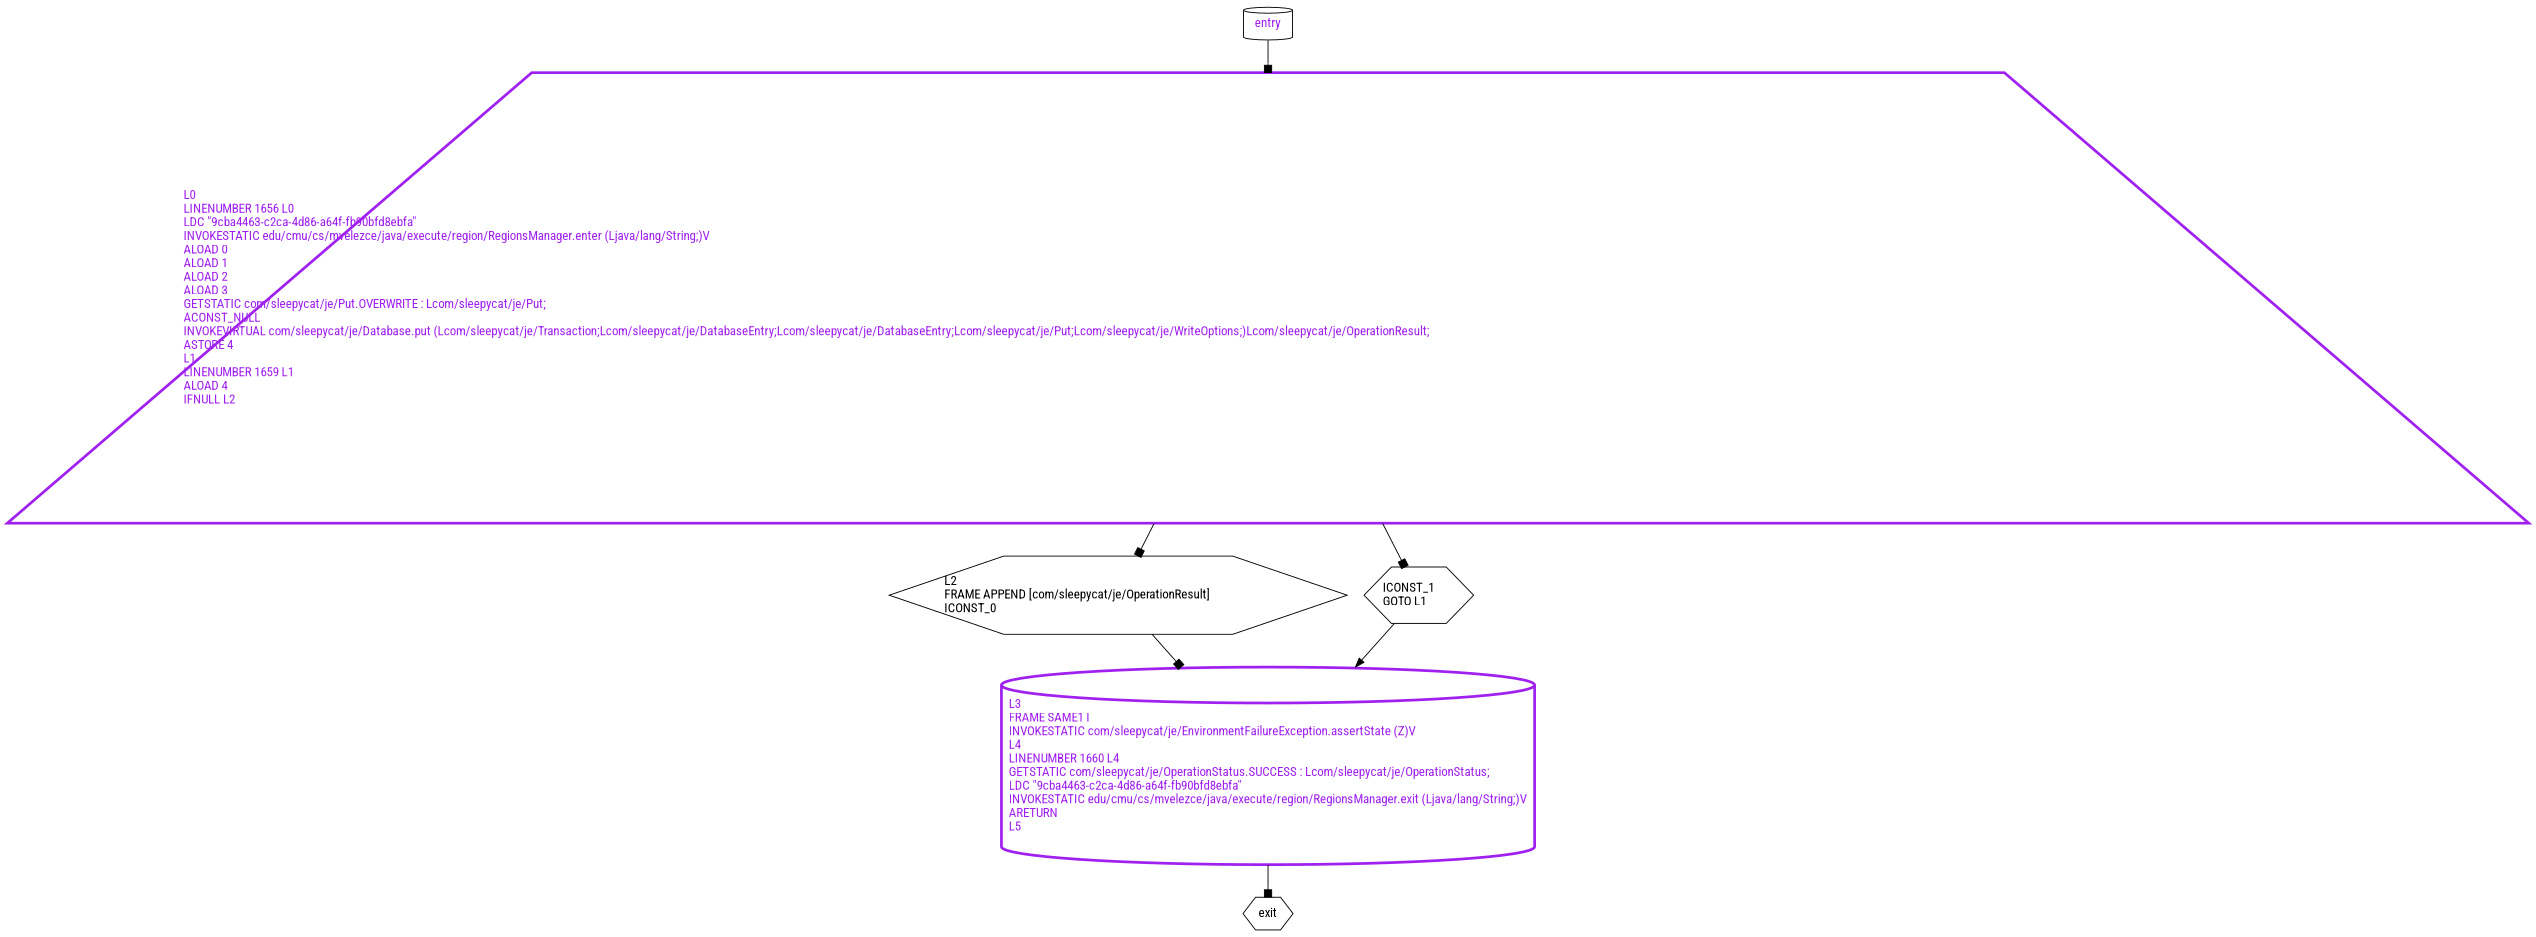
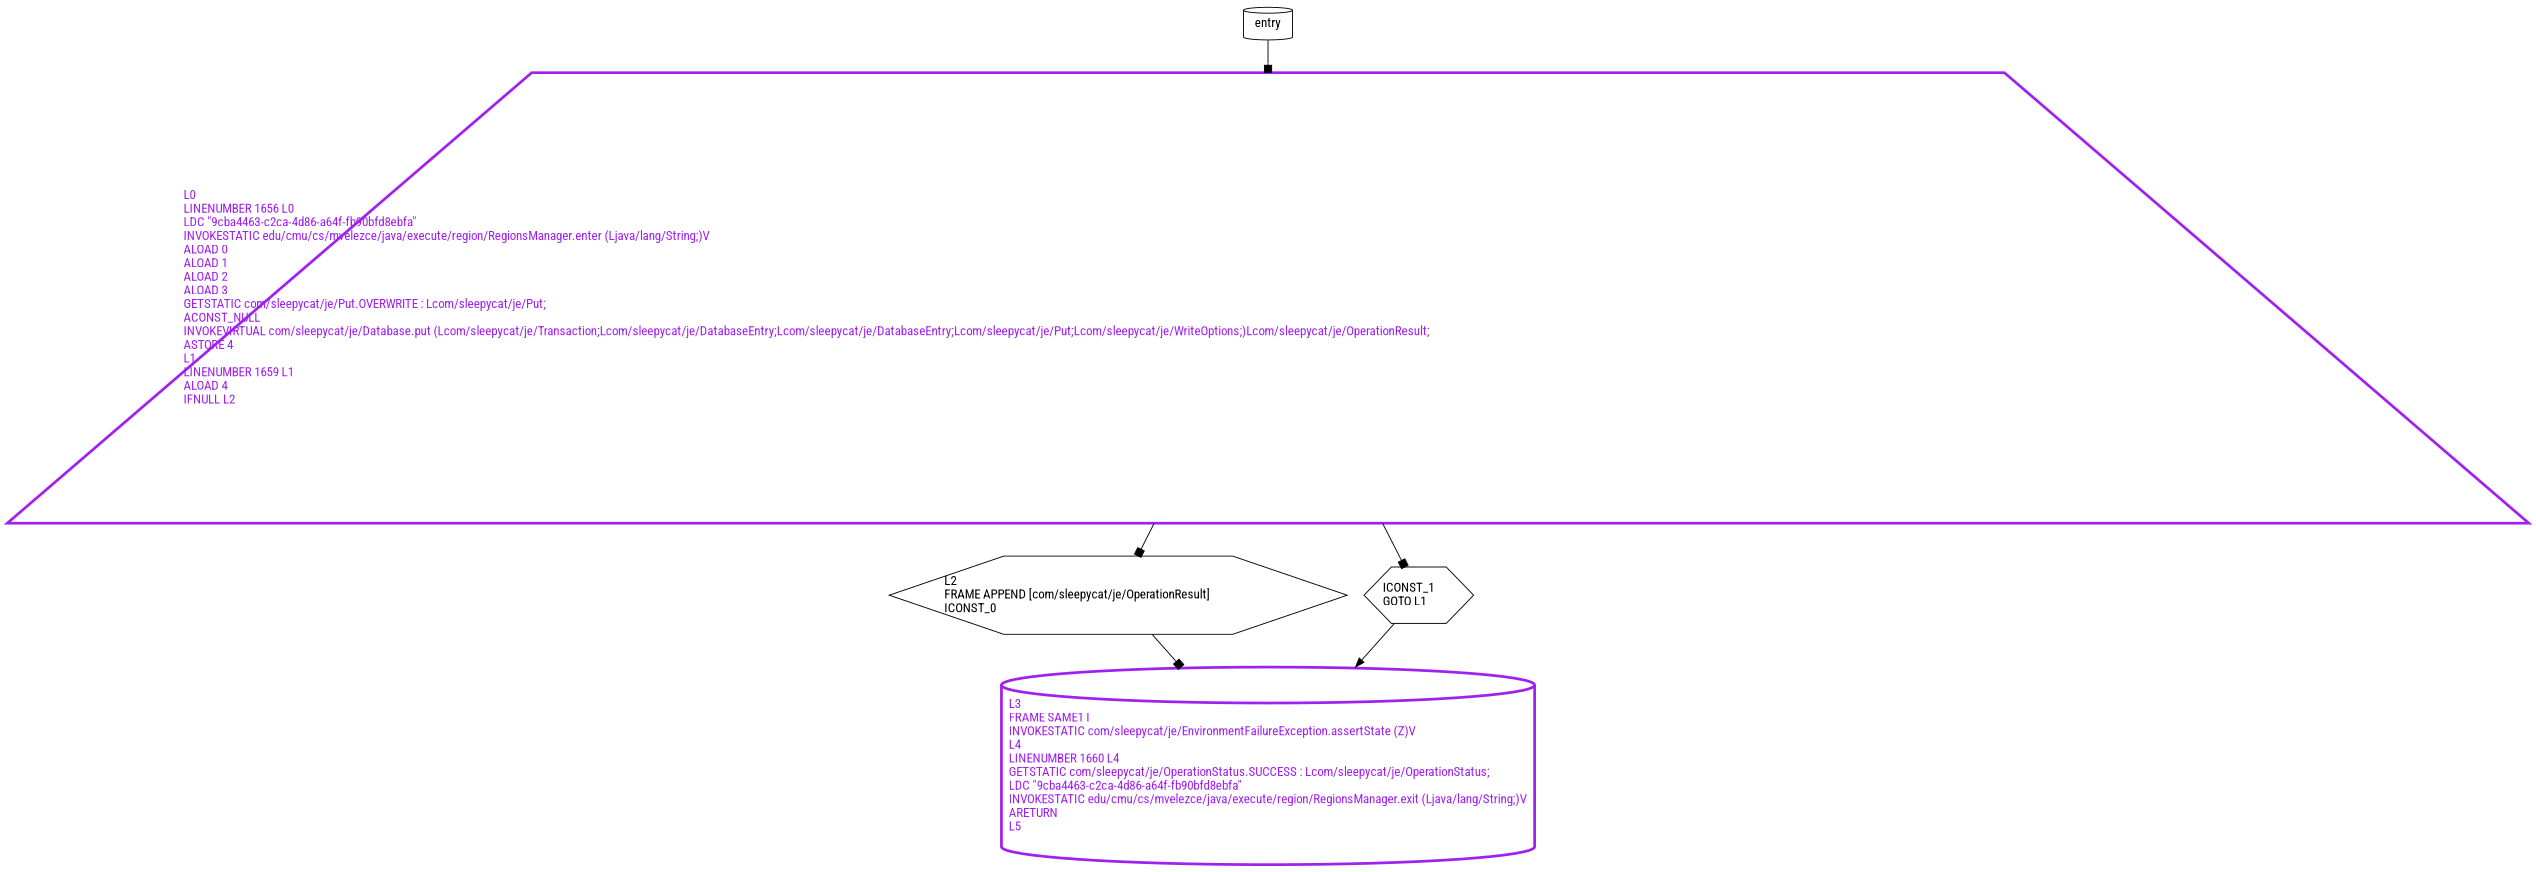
(1268, 24) -> (1268, 24)
(1268, 914) -> none
